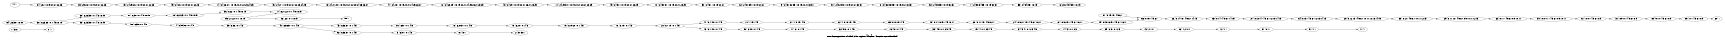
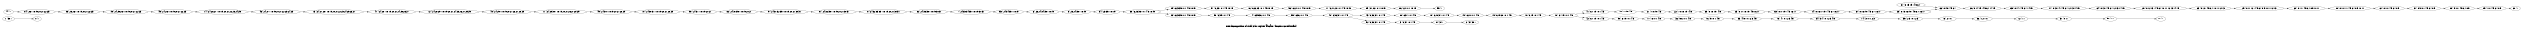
none -> (1077, 12)
(261, 16) -> (1358, 8)
